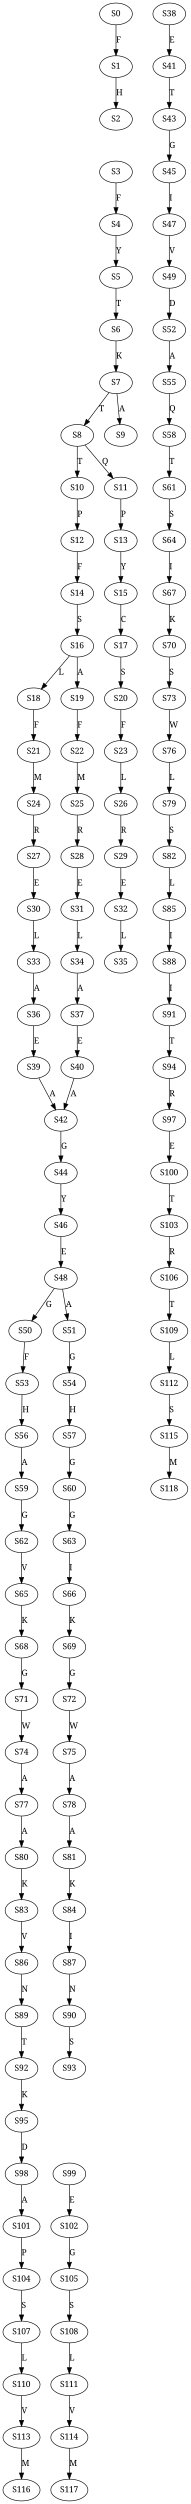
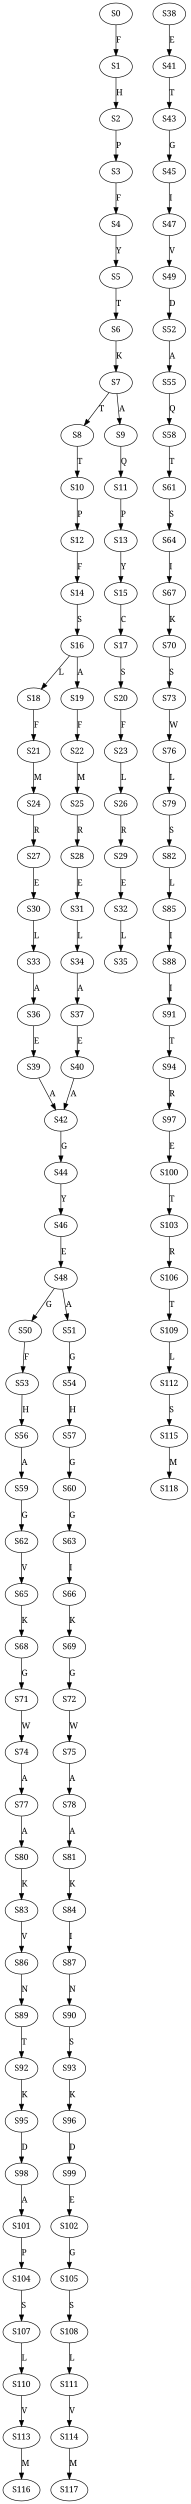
none -> (116, 143)
(97, 459) -> (121, 459)
none -> (69, 2121)
